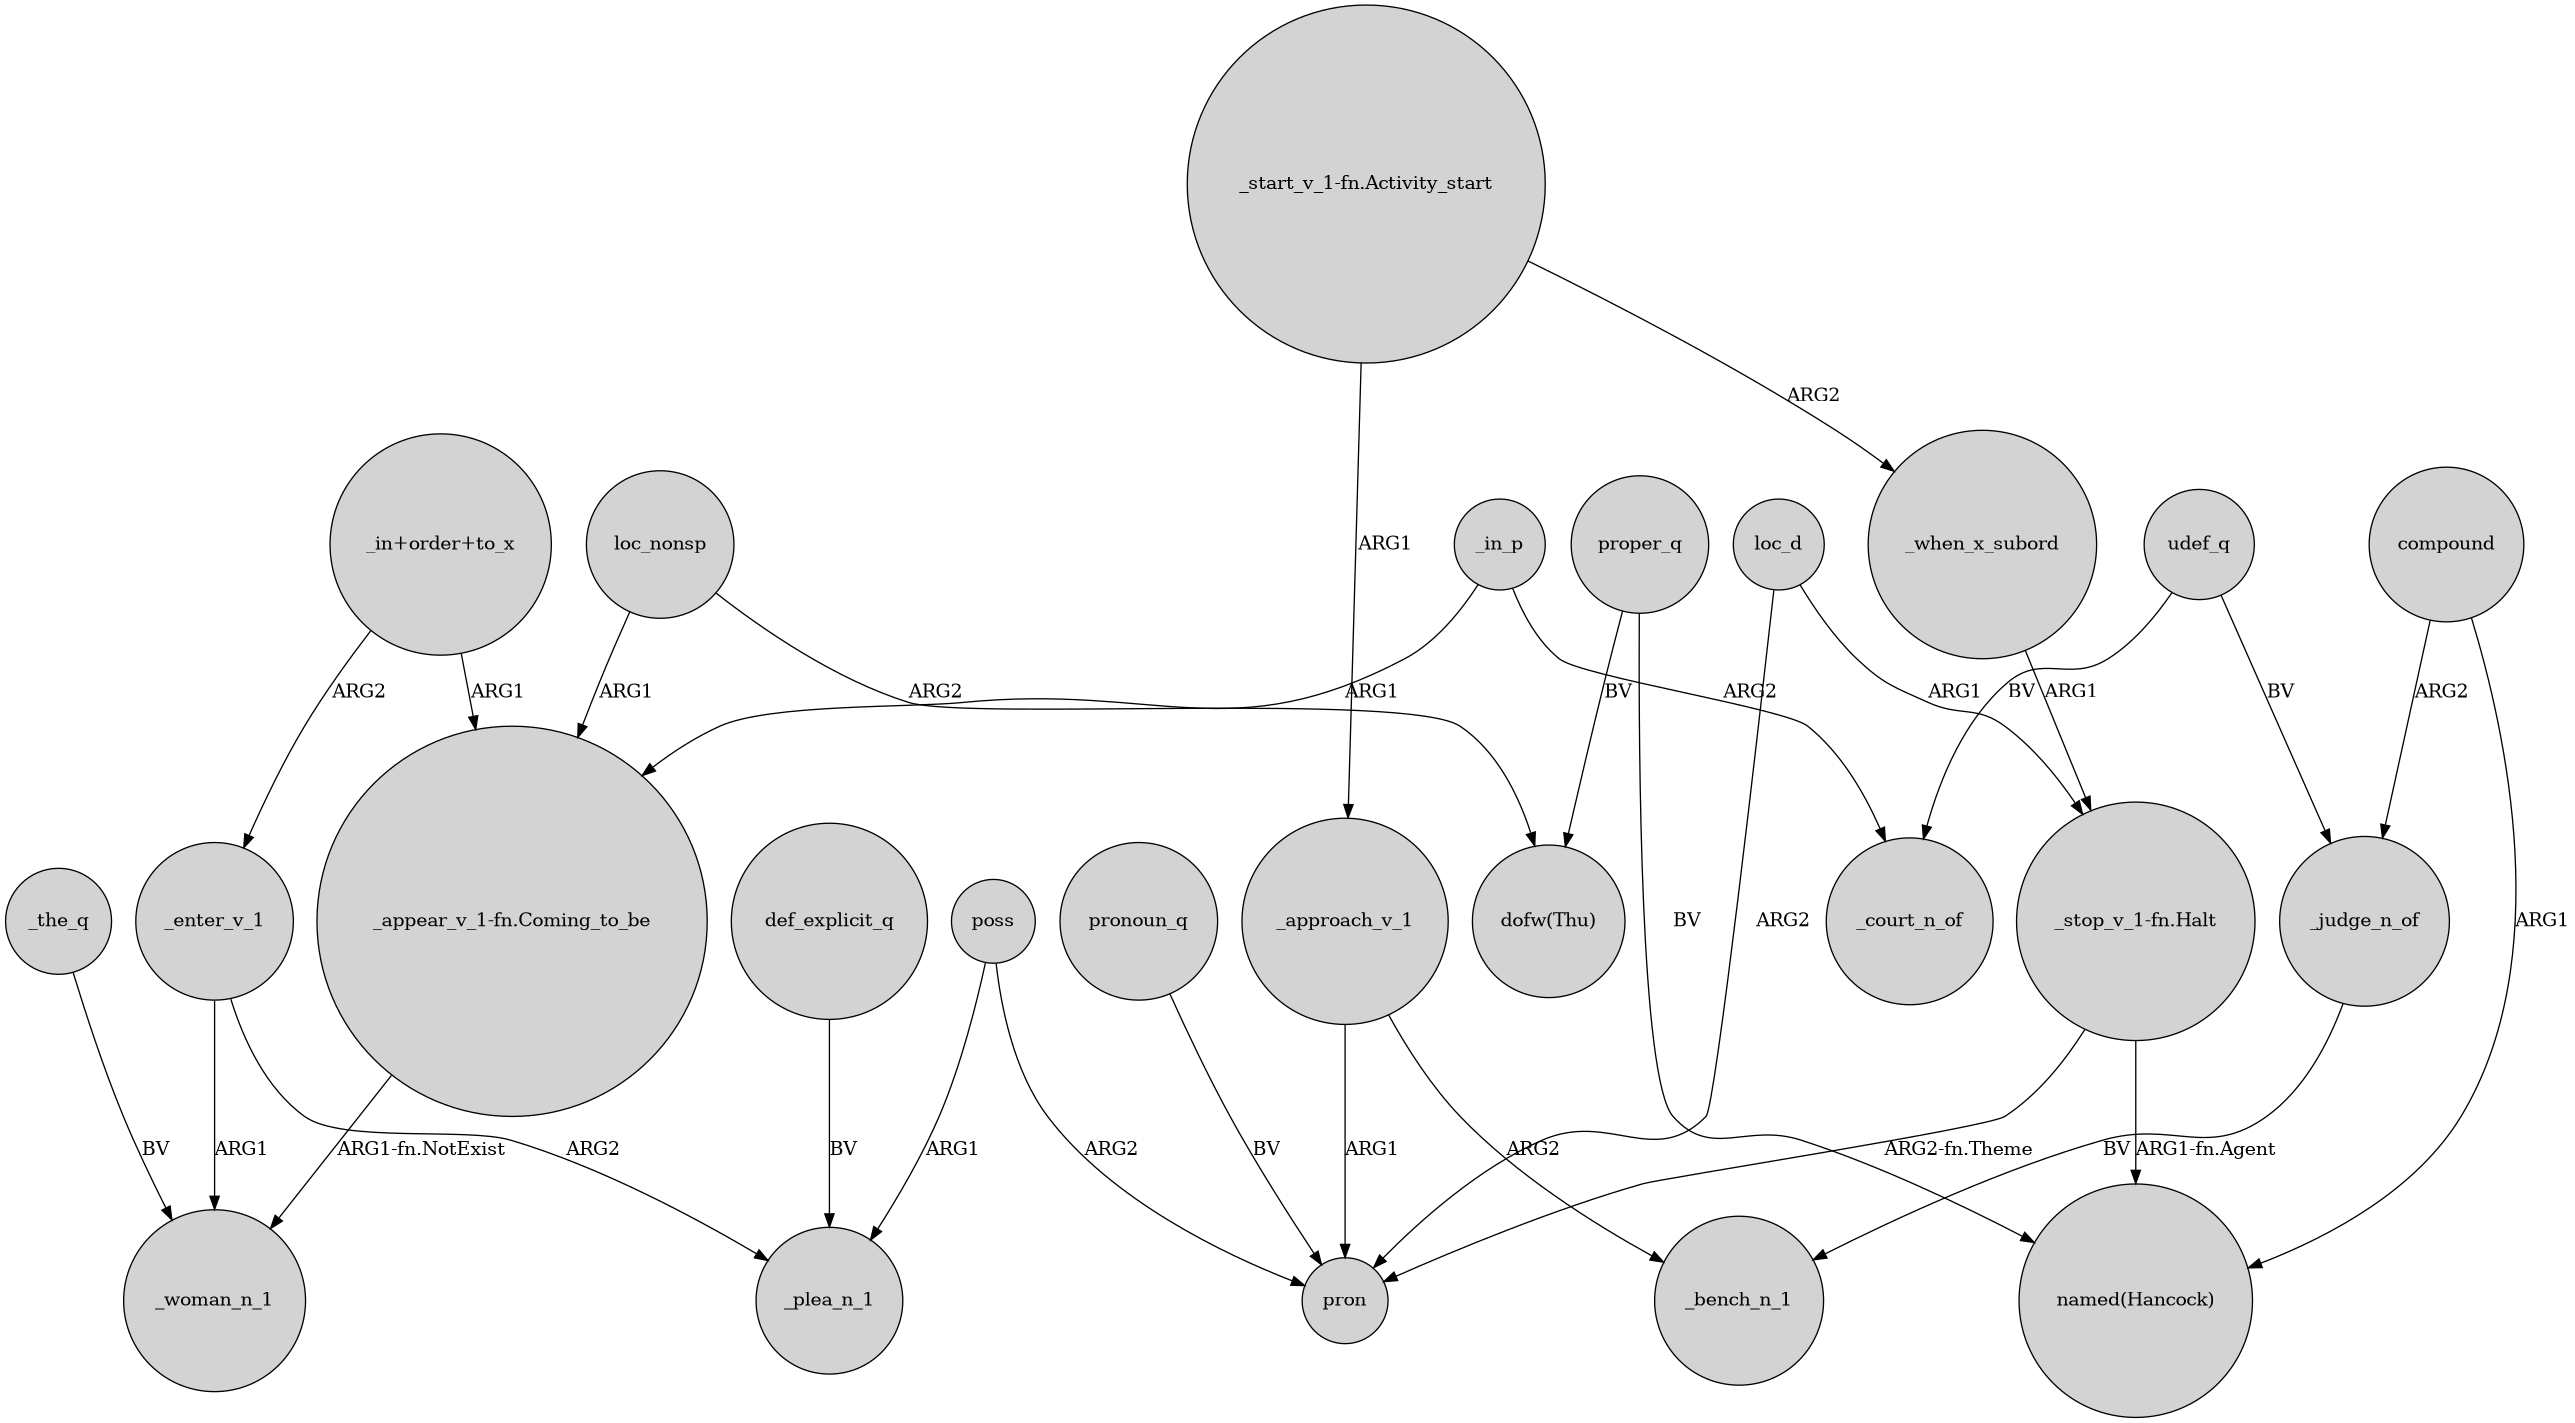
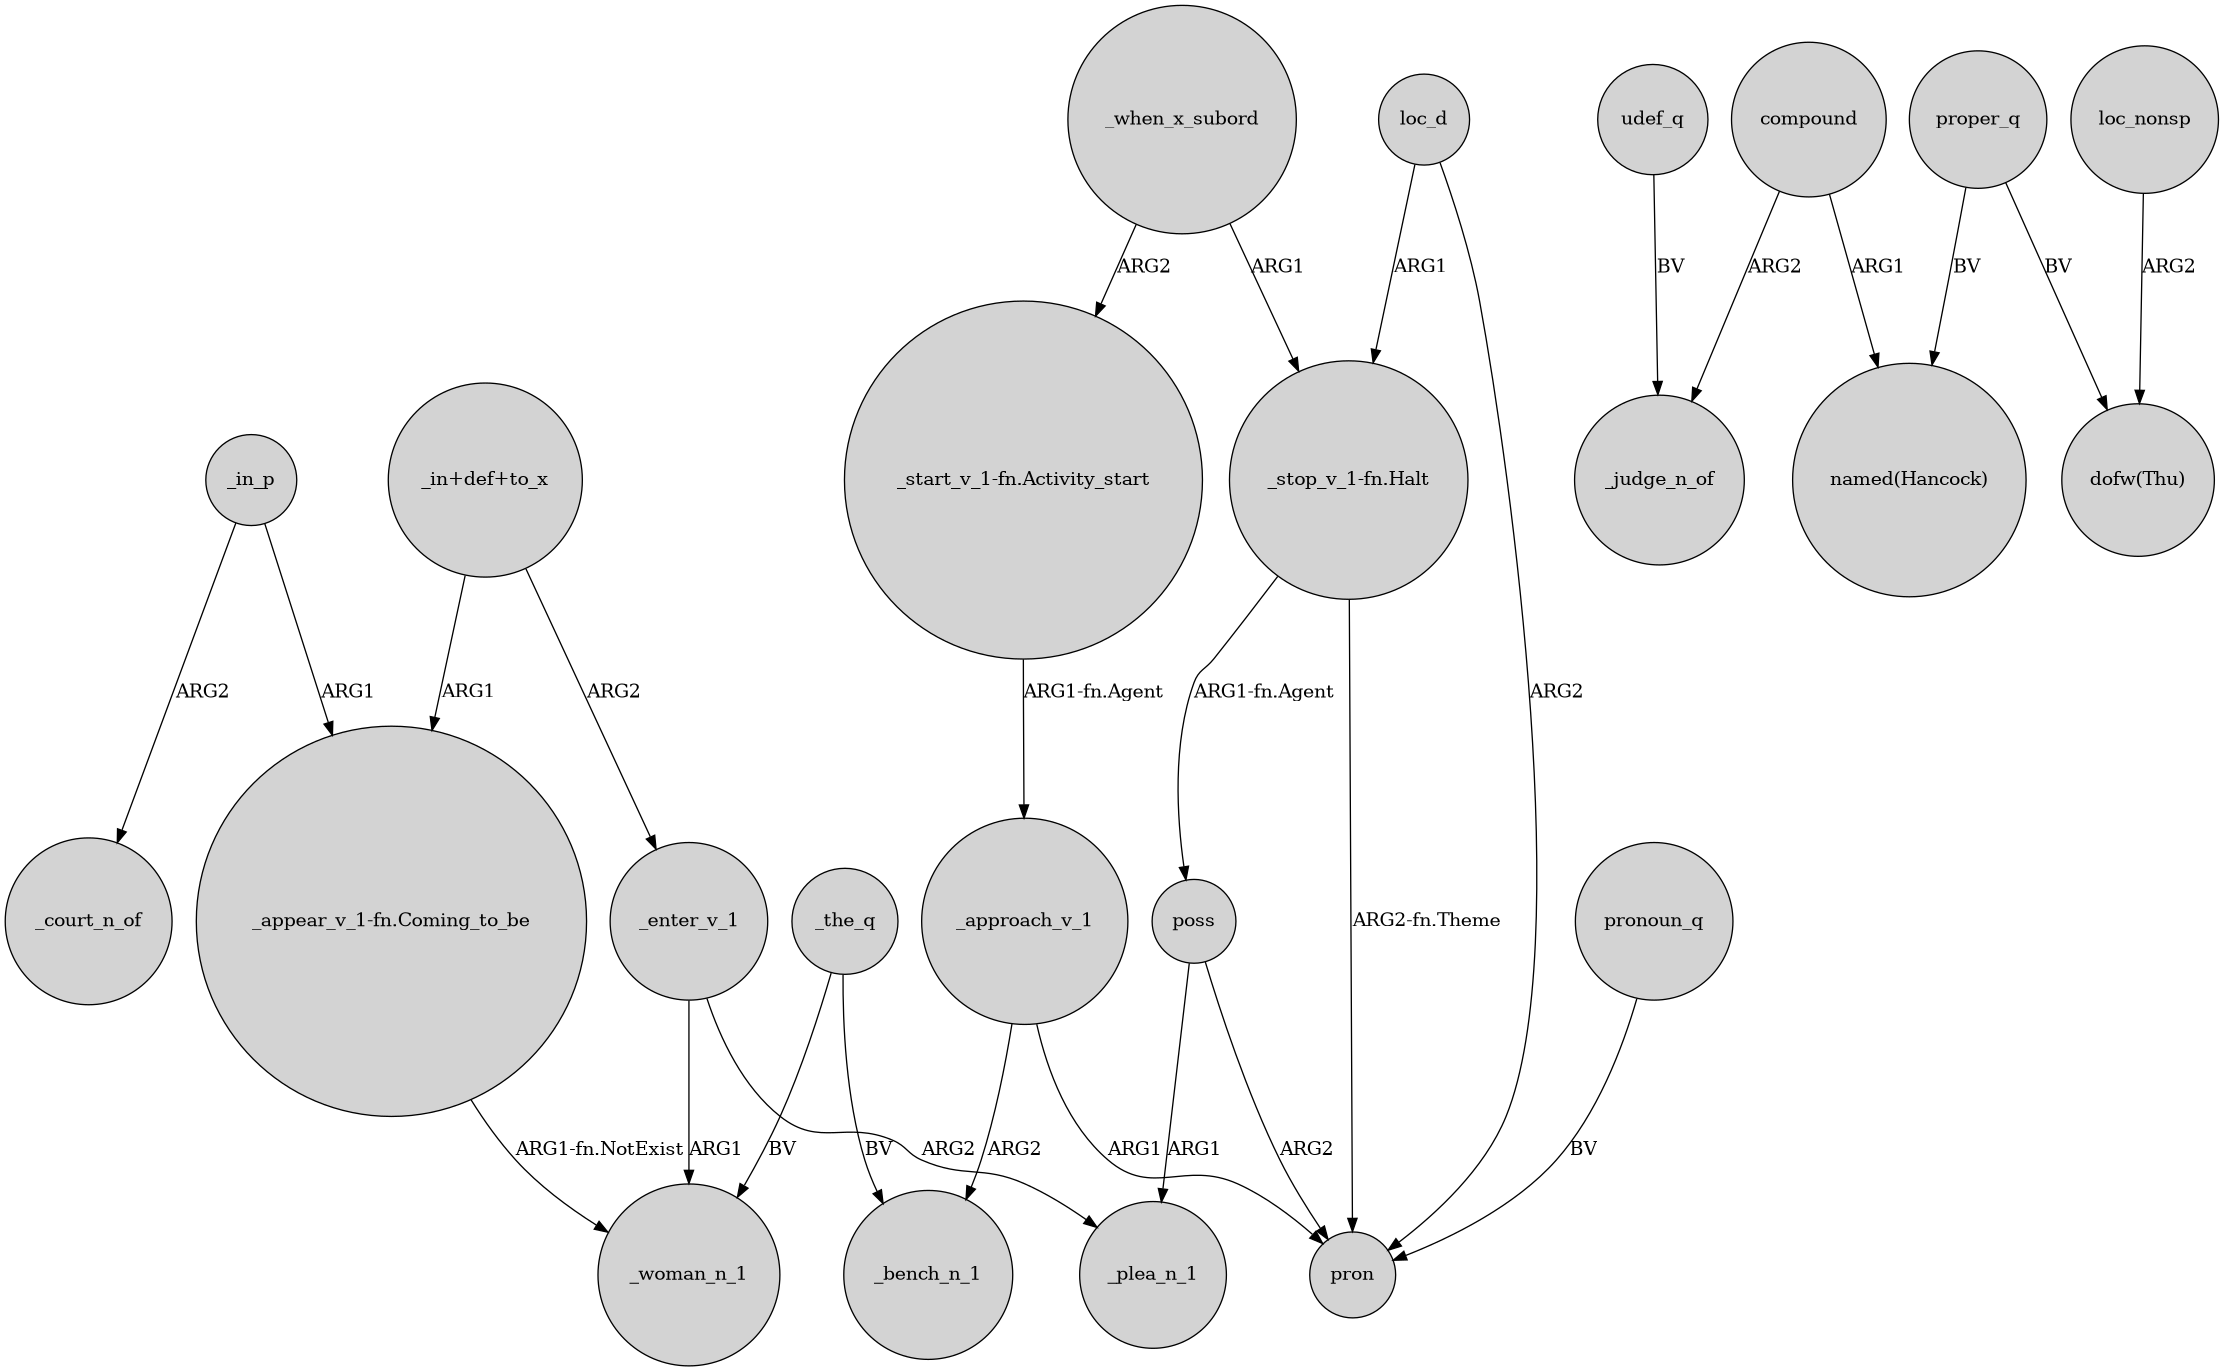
(1709, 355) -> (1119, 264)
(441, 544) -> (485, 480)
(1385, 544) -> (1094, 693)
(605, 668) -> none
(2021, 674) -> none
(829, 921) -> none
(2136, 1105) -> (1187, 707)
(2106, 1139) -> (849, 1085)
